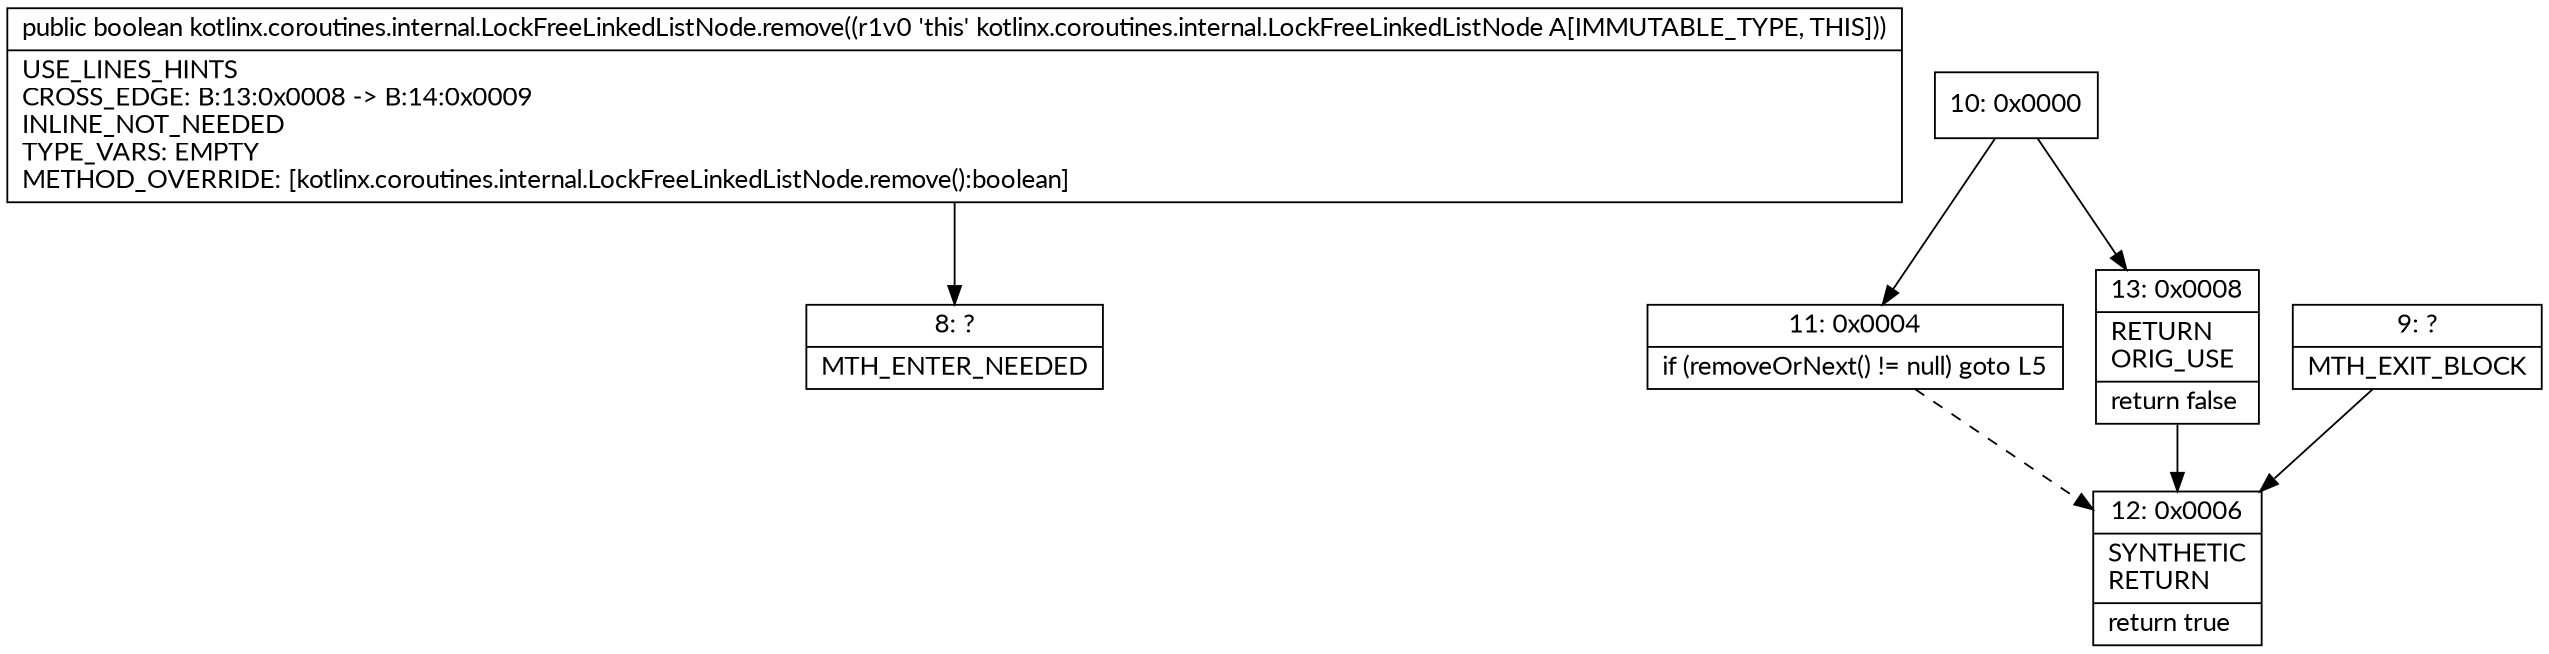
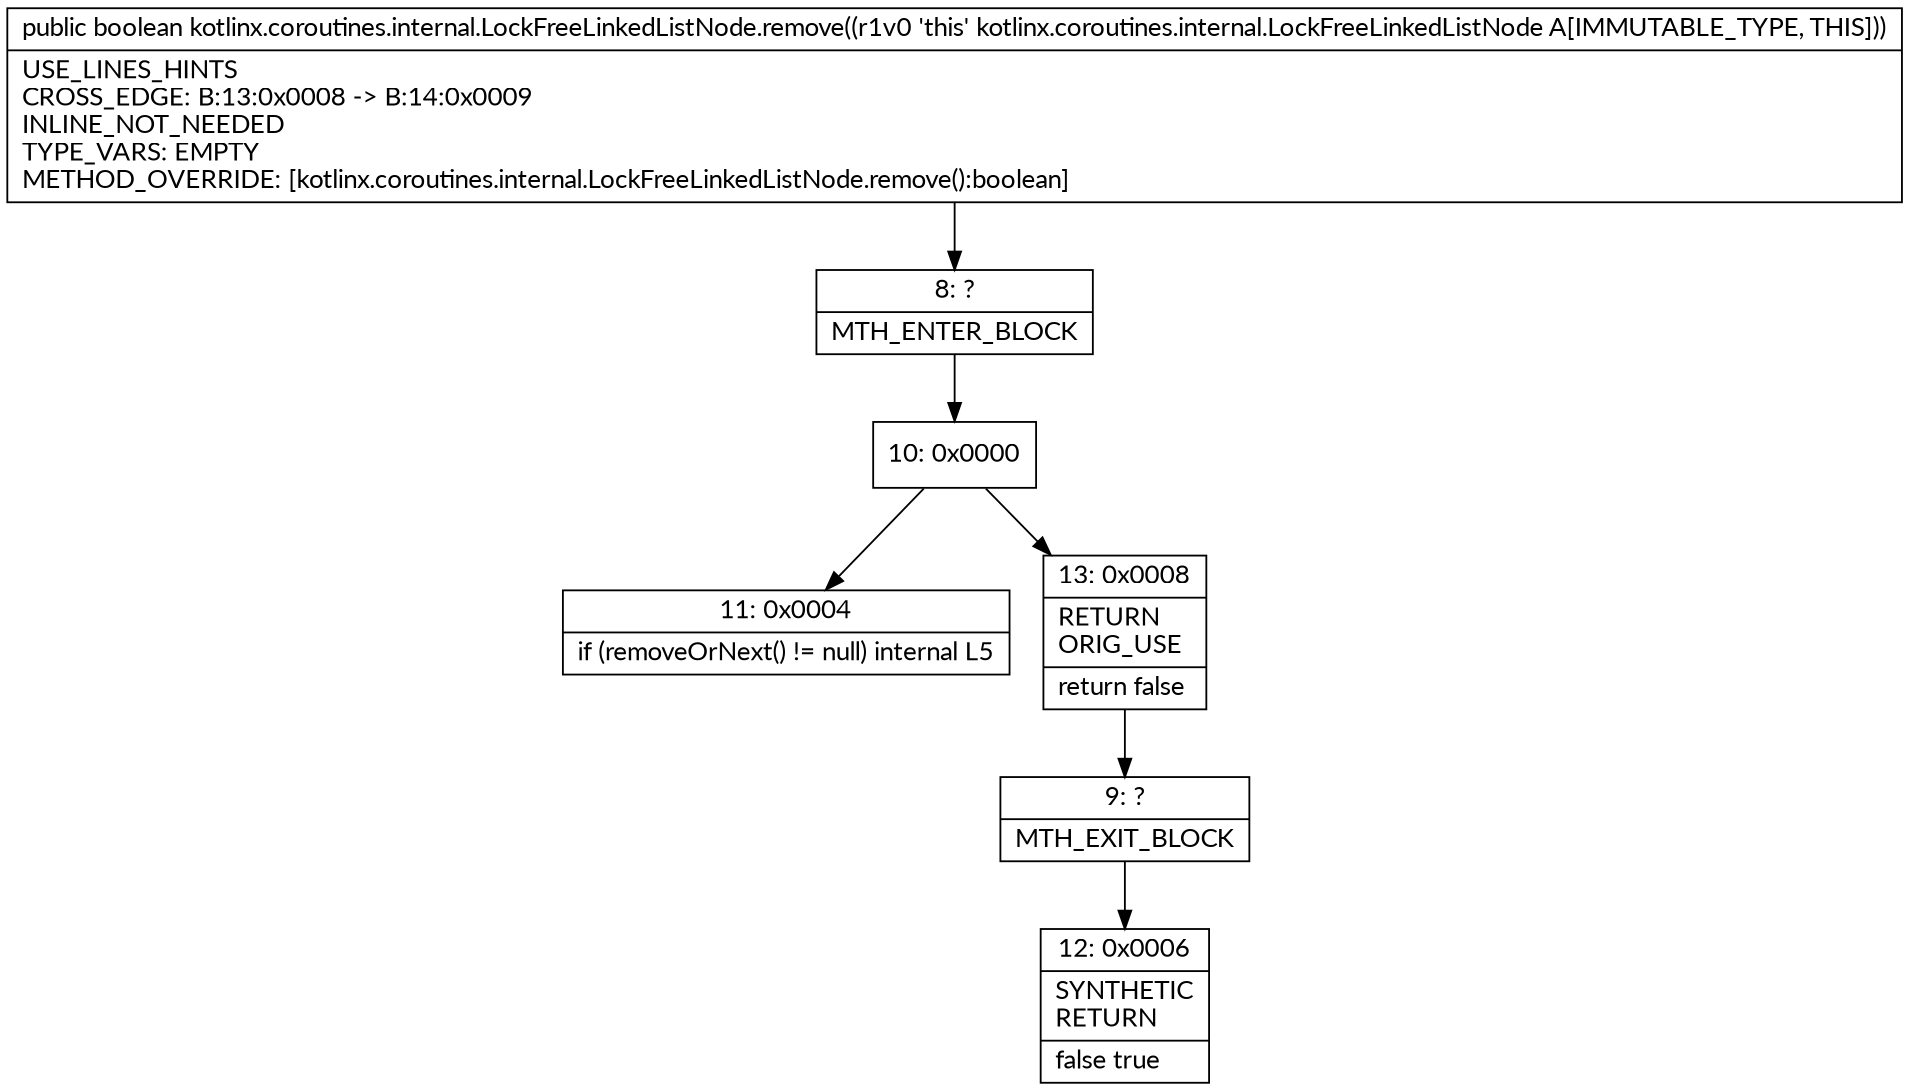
(955, 367) -> (955, 332)
(1855, 367) -> (786, 653)
none -> (955, 379)
(1996, 444) -> none
(2177, 448) -> (1125, 734)
(2169, 623) -> (1108, 1061)
